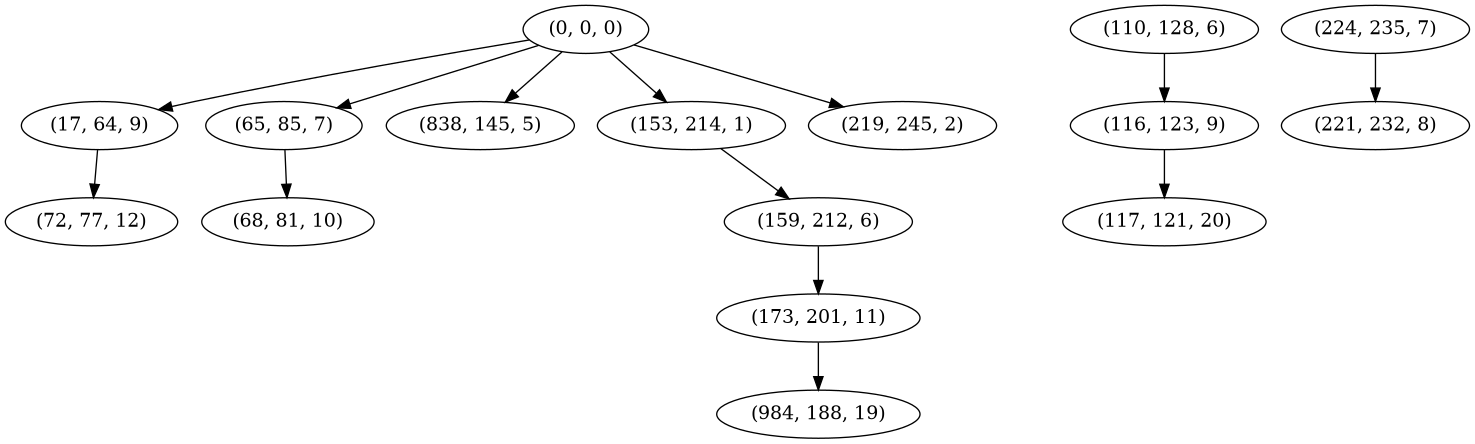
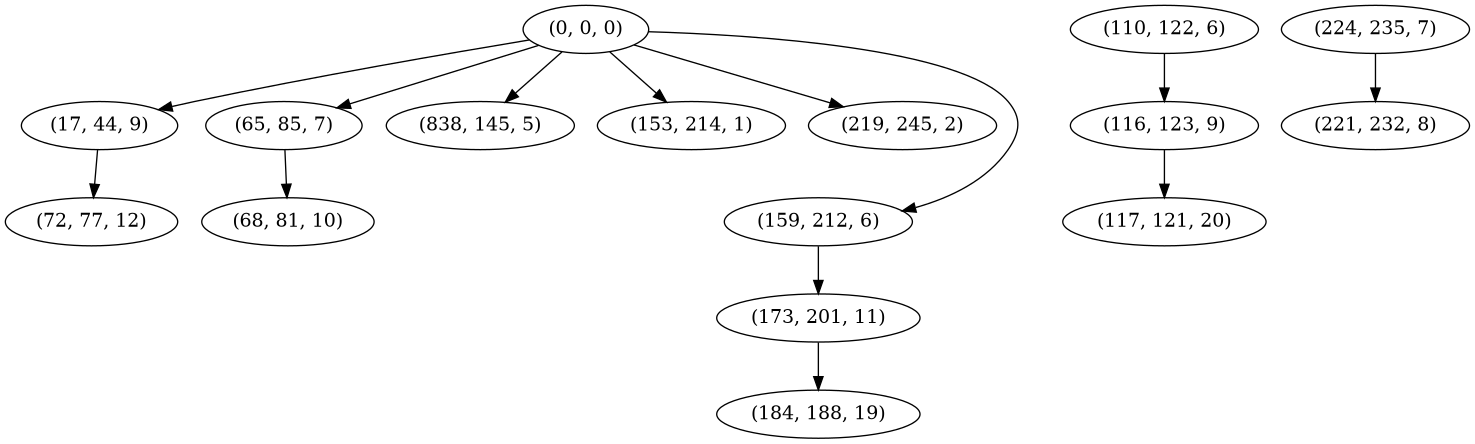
(1164, 29) -> (1164, 29)
(100, 126) -> (100, 126)
(749, 170) -> (914, 60)
(818, 414) -> (818, 414)
